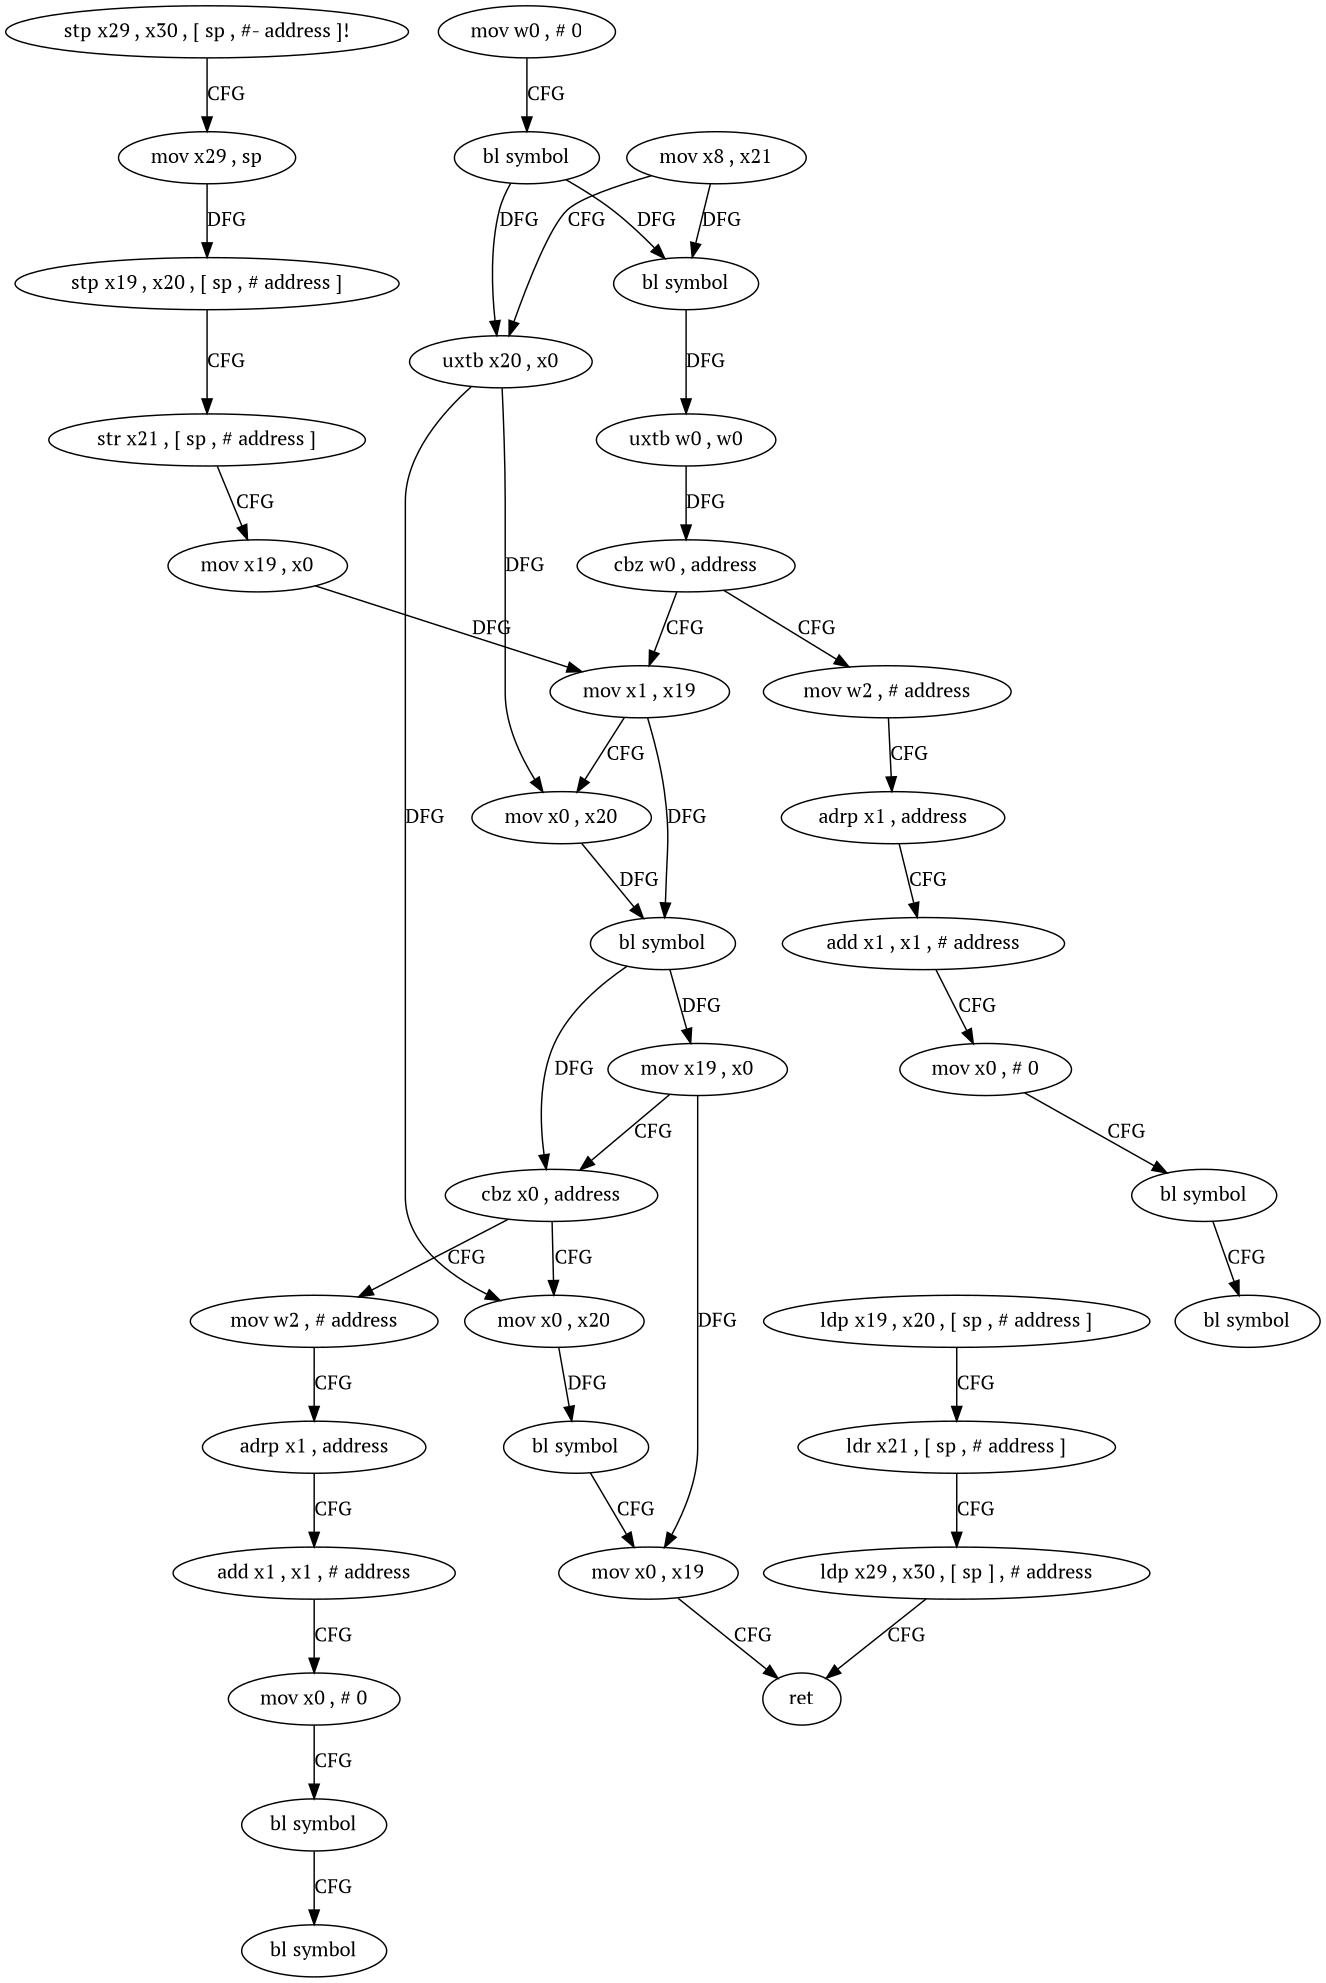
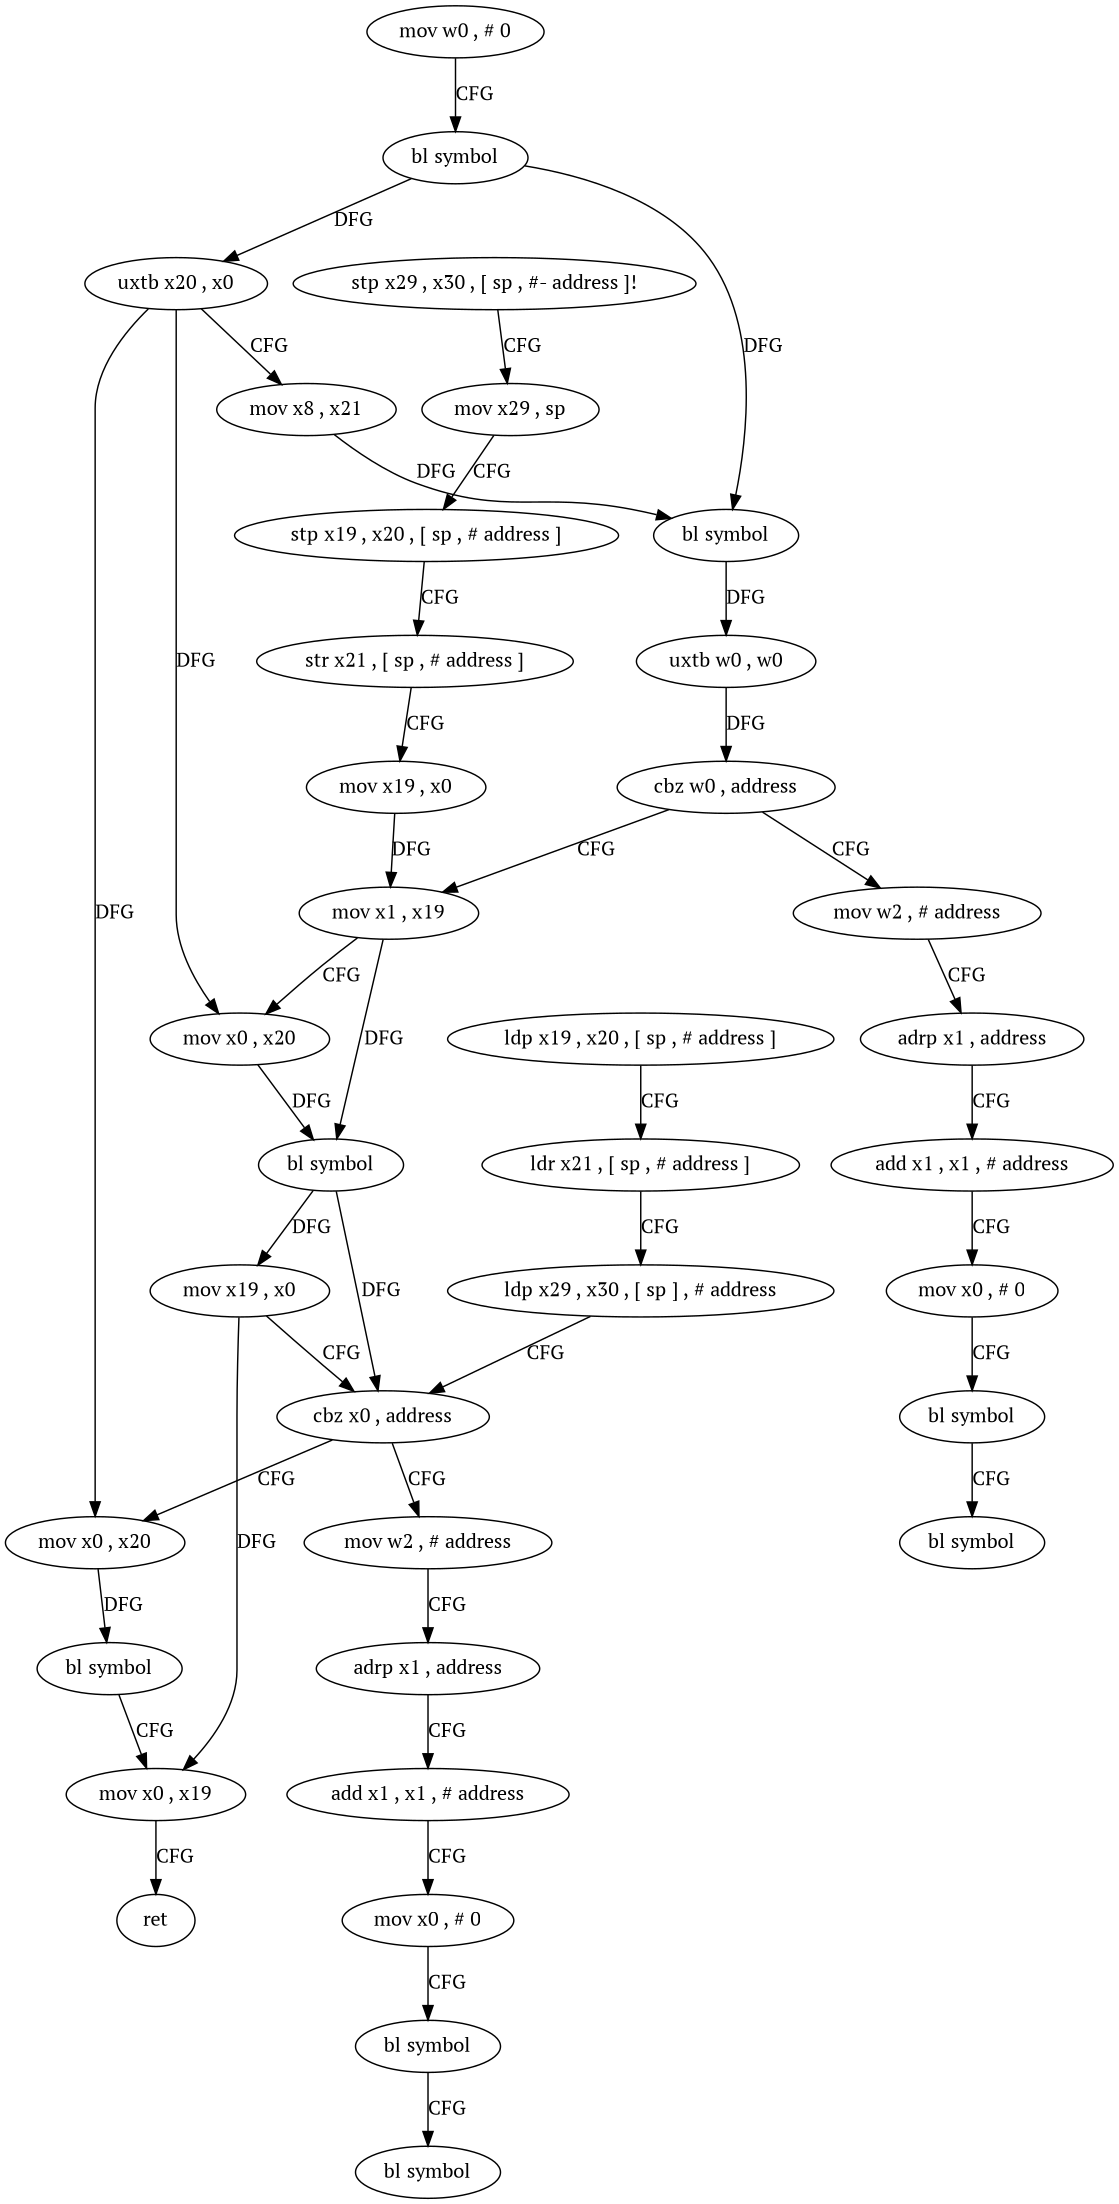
(227, 221) -> (492, 473)
(557, 223) -> (236, 341)
(882, 1634) -> (517, 1352)
